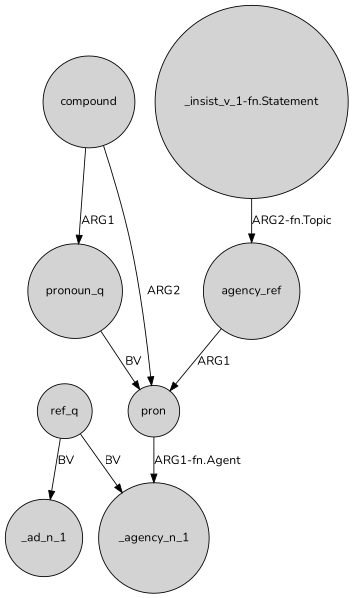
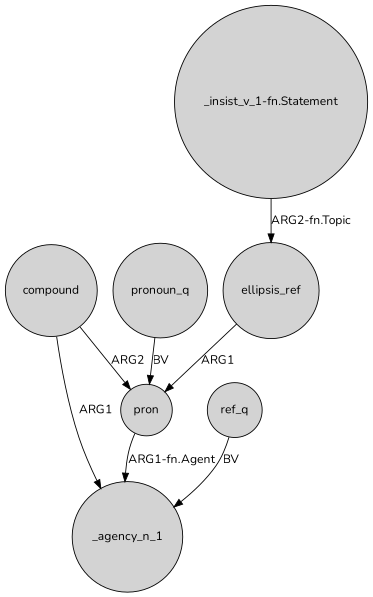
(82, 192) -> (71, 410)
(252, 291) -> (271, 291)
(44, 538) -> none
